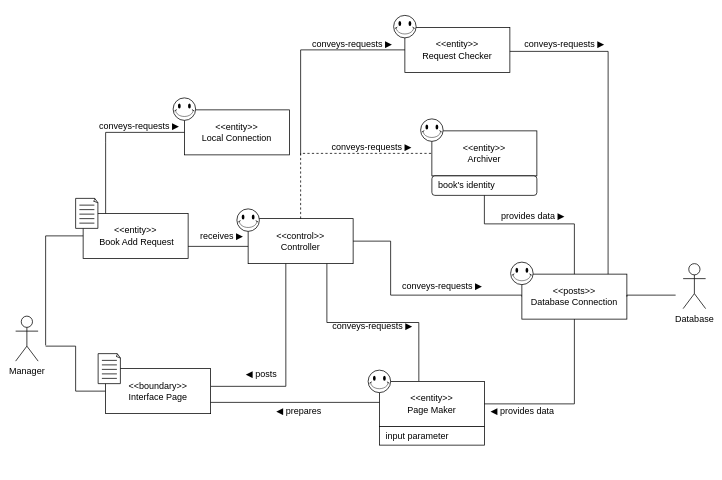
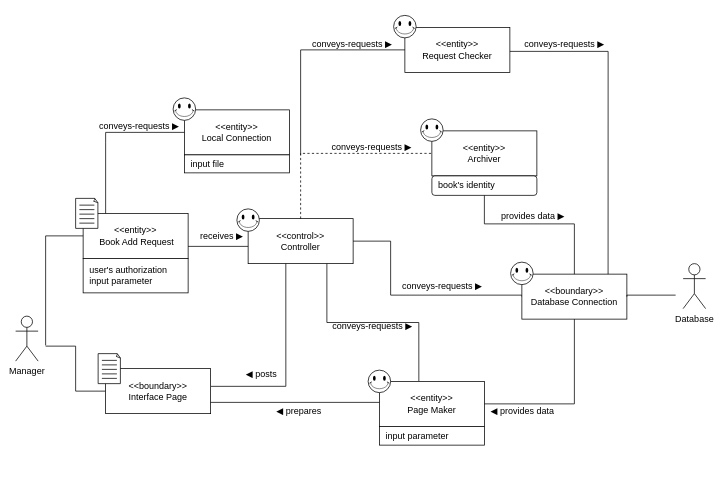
none -> (237, 164)
none -> (135, 276)
(574, 297) -> (574, 297)
